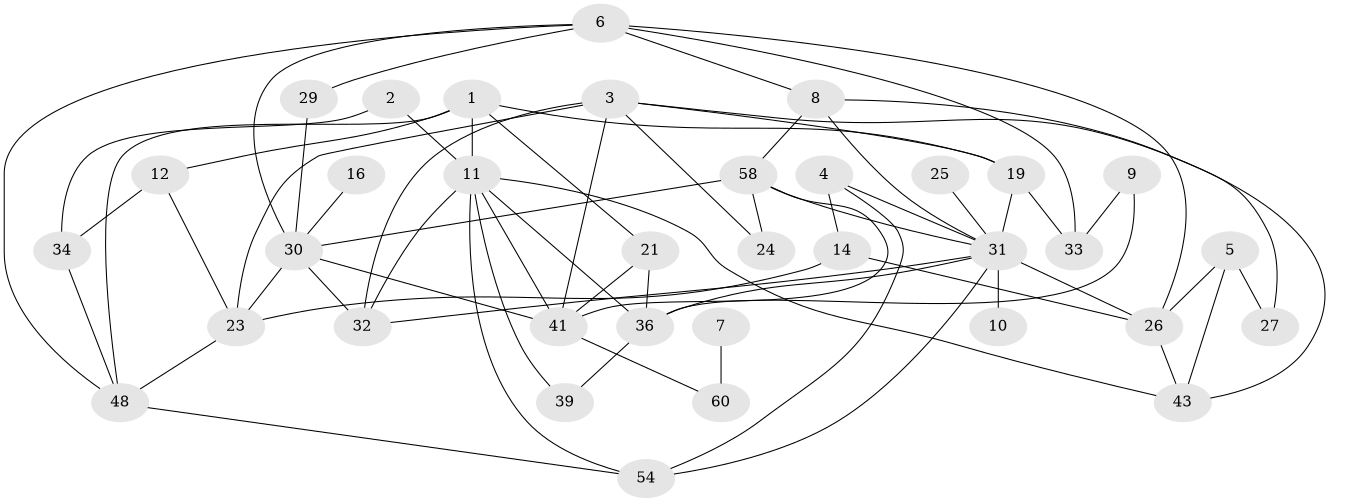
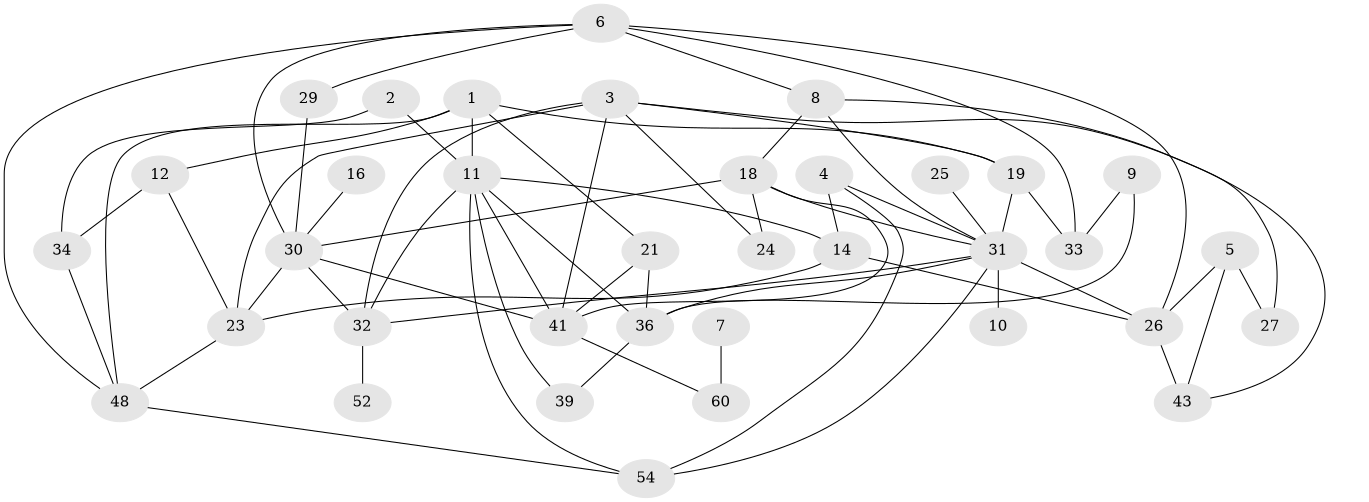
(748, 175) -> (748, 175)
(817, 311) -> (662, 199)
none -> (363, 403)
